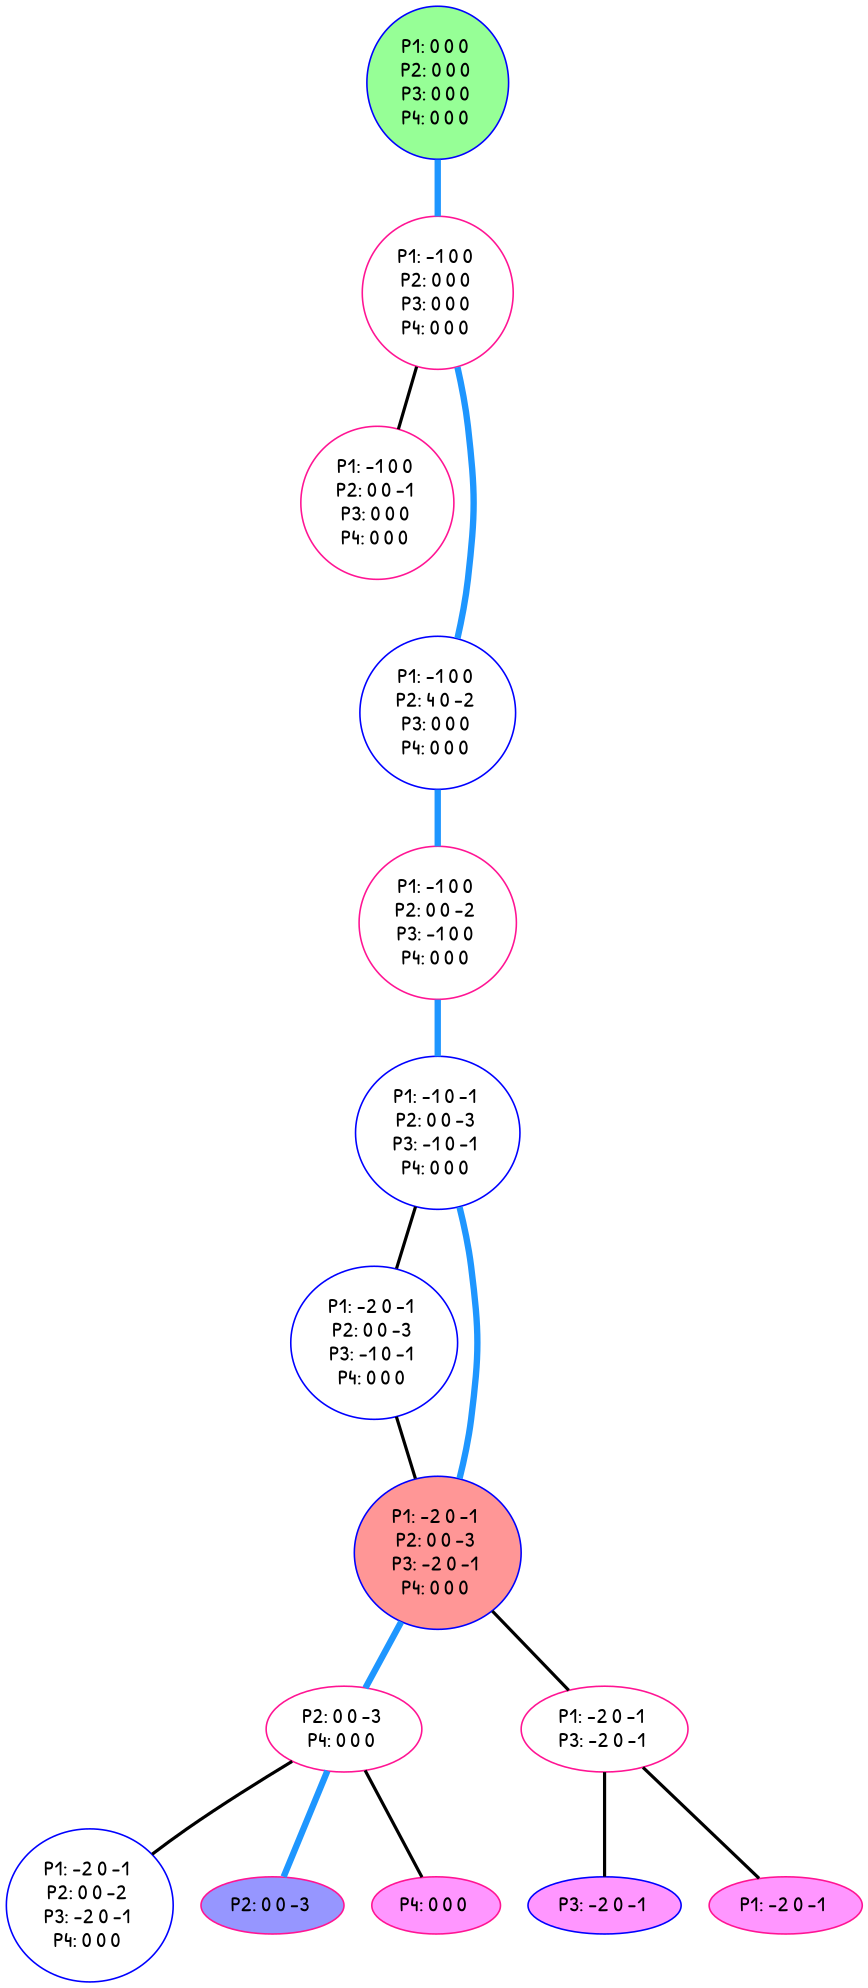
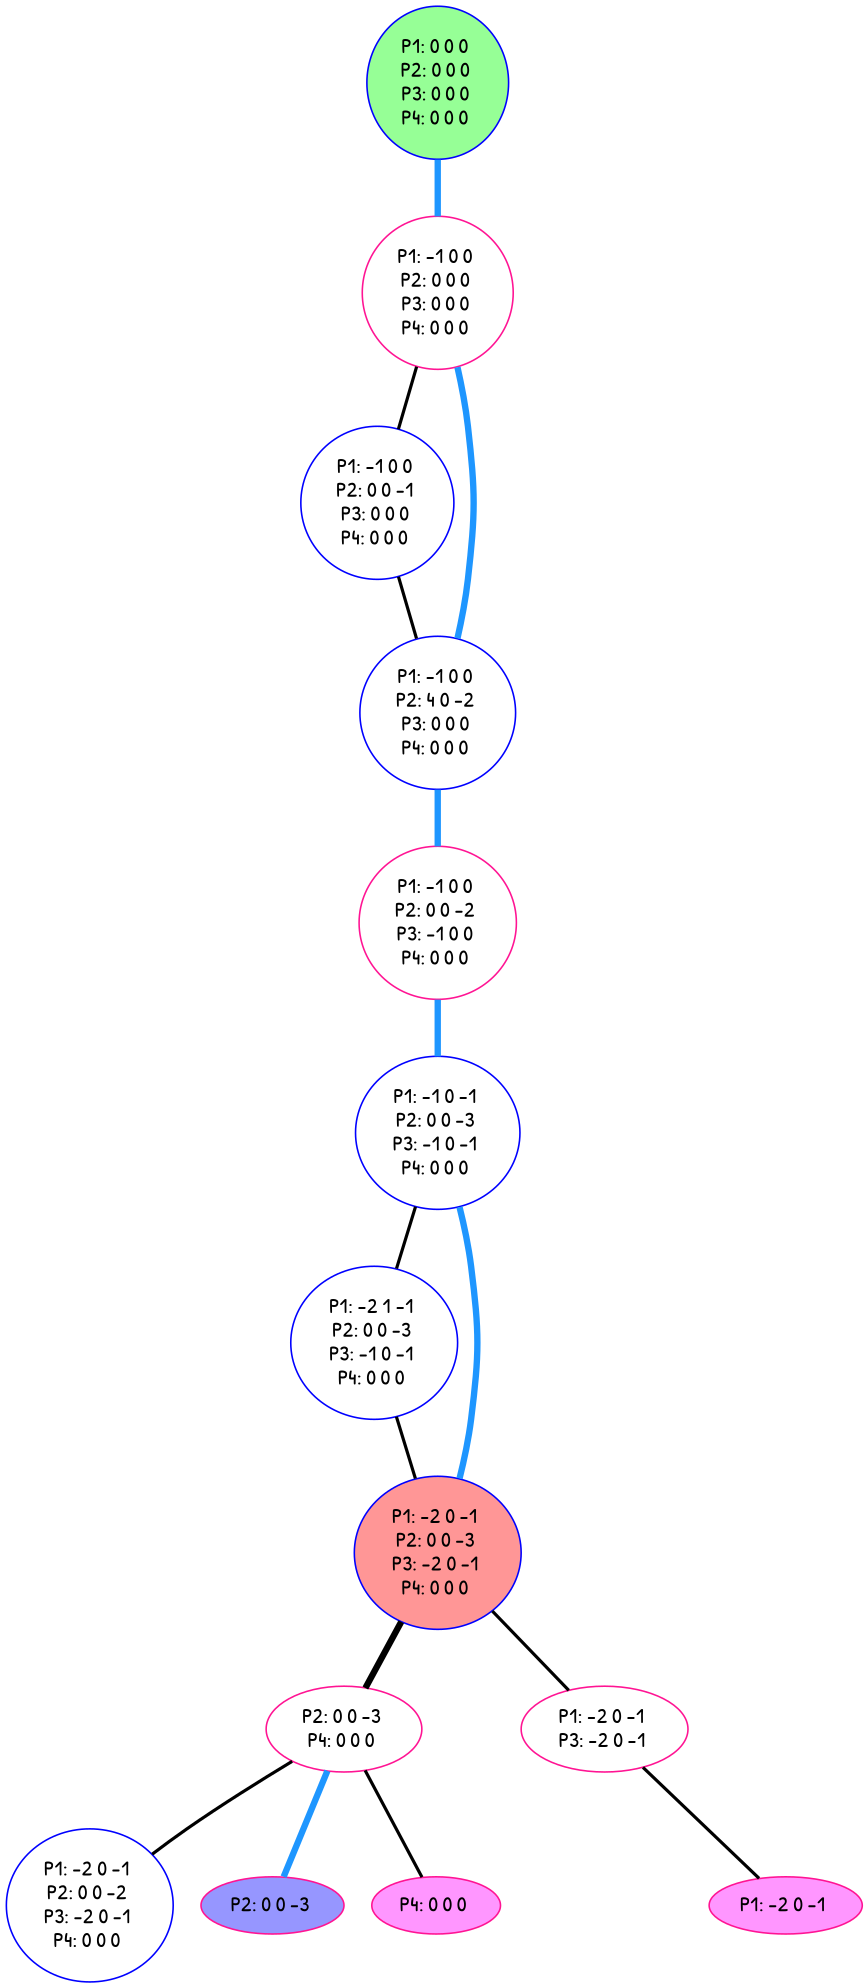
(377, 503) -> (377, 503)
none -> (407, 608)
(374, 1343) -> (374, 1343)
(383, 1655) -> (383, 1655)
(605, 1905) -> none
